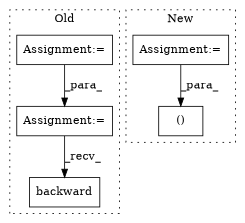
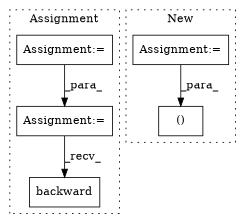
(65, 19) -> (65, 19)
